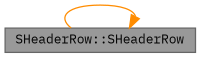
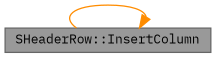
(100, 40) -> (108, 40)
